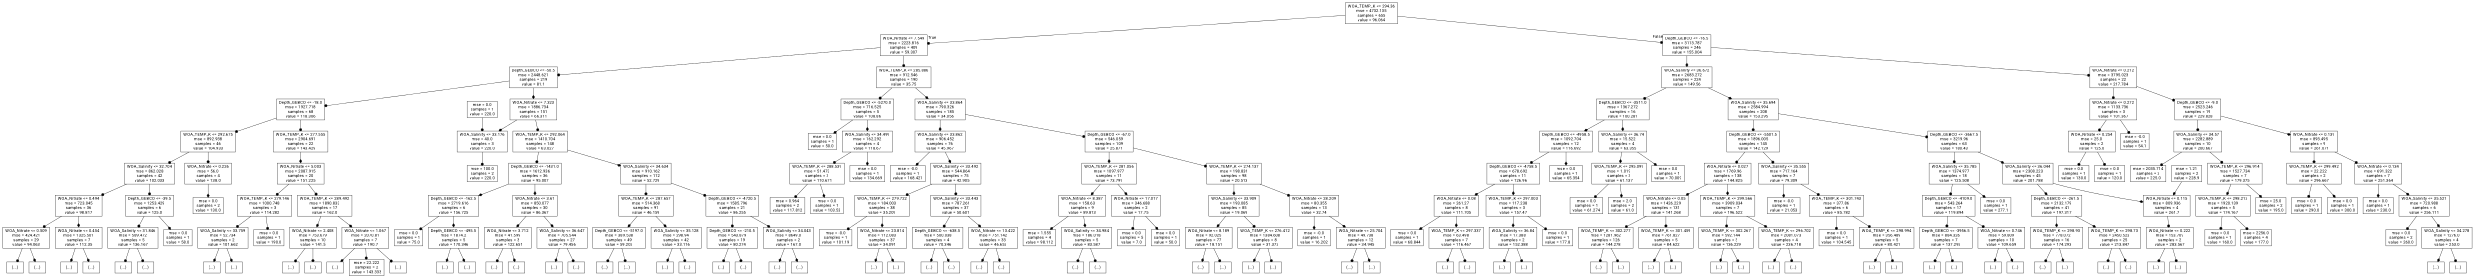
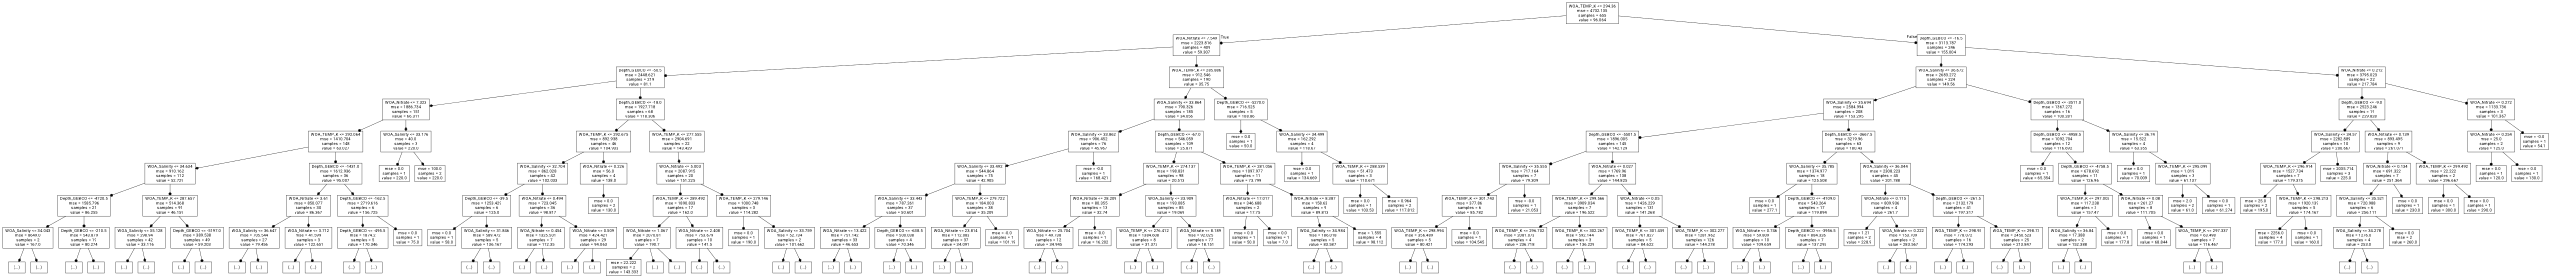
(482, 123) -> (400, 158)
(482, 157) -> (418, 157)
(2178, 187) -> (1872, 221)
(1602, 190) -> (2201, 190)
(1132, 238) -> (1278, 238)
(2401, 238) -> (2405, 238)
